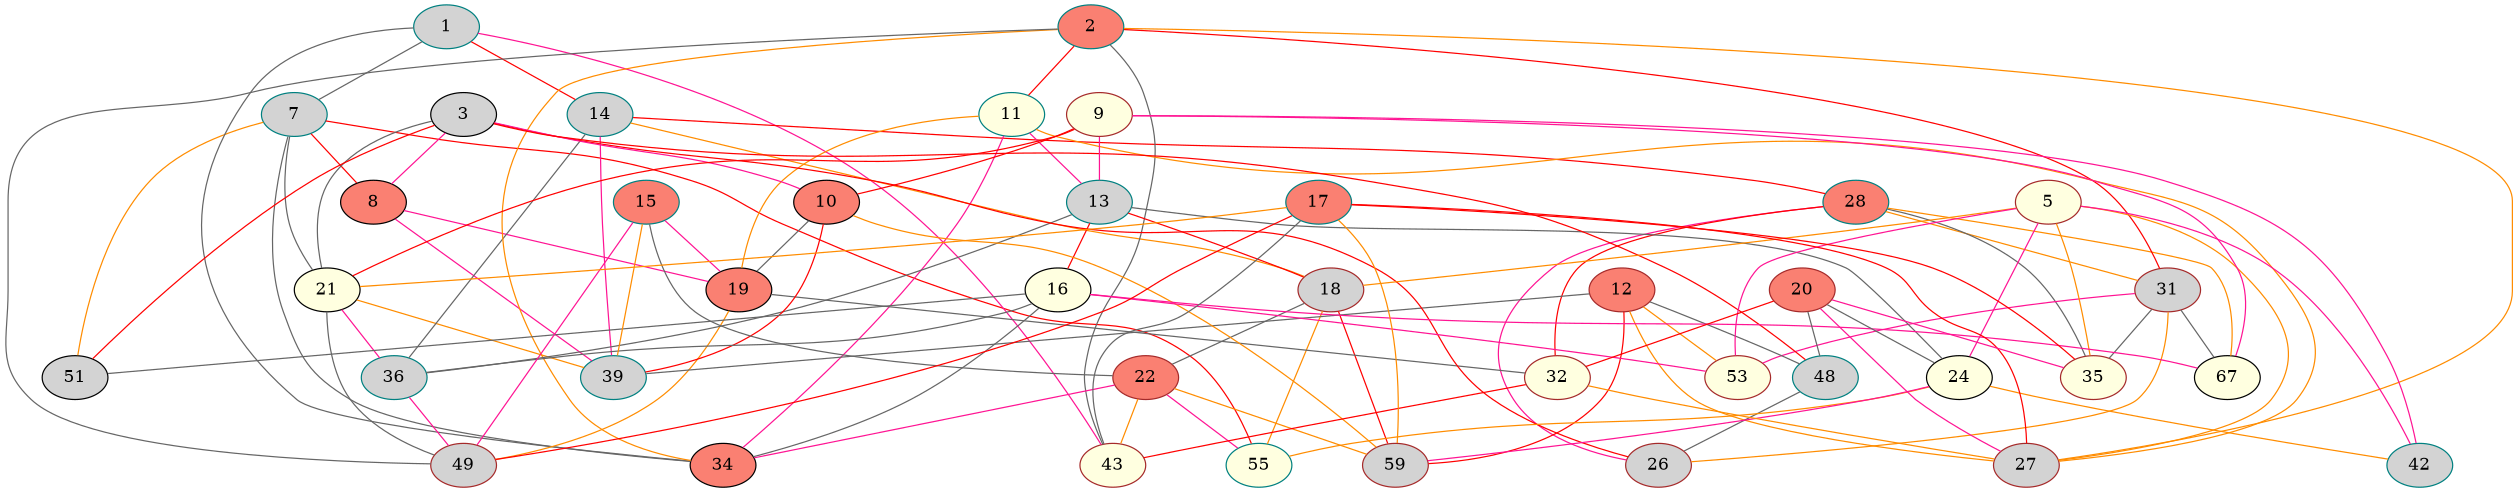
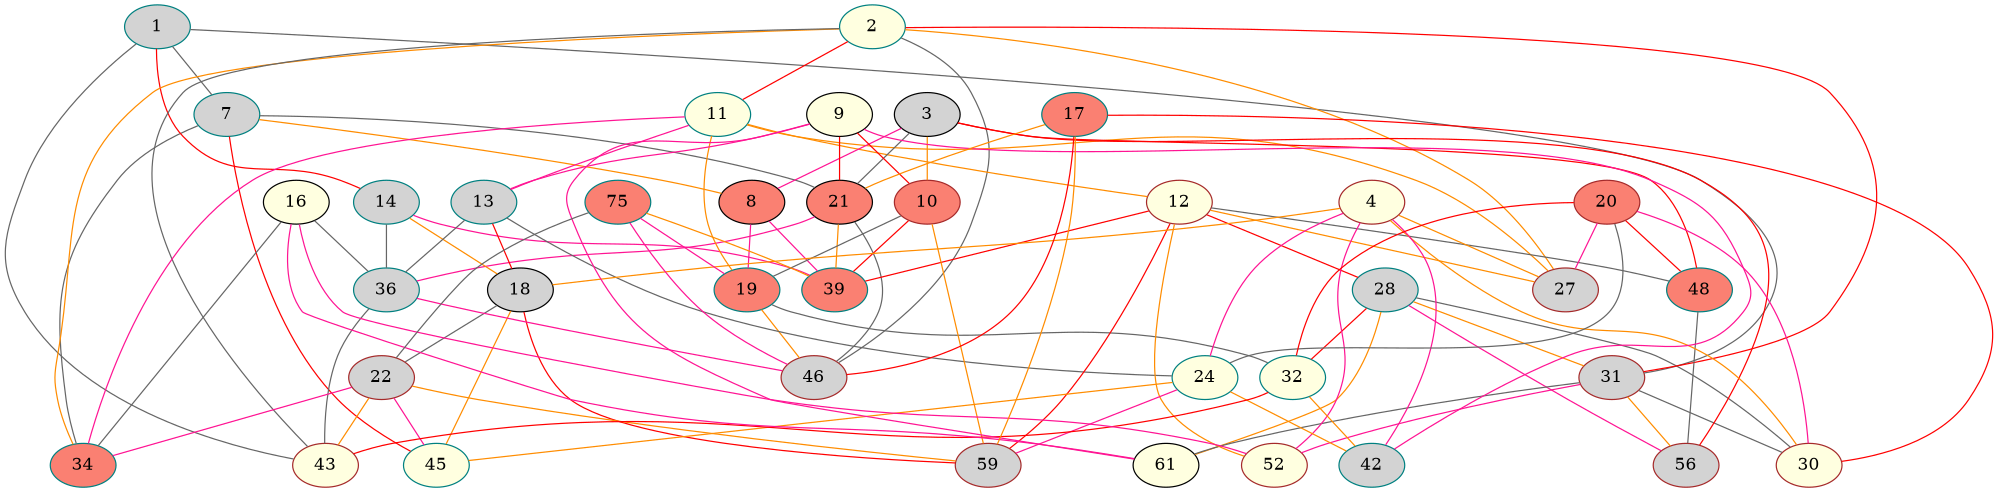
(1091, 27) -> (872, 27)
(1099, 114) -> (840, 114)
(808, 142) -> (24, 311)
(1230, 146) -> (1290, 249)
(648, 152) -> (927, 158)
(334, 158) -> (491, 152)
none -> (947, 165)
(646, 202) -> (618, 202)
(827, 202) -> (927, 202)
(1856, 202) -> (1385, 290)
(2048, 202) -> (1372, 202)
(1079, 246) -> none
(1855, 258) -> none
(327, 290) -> (840, 202)
(739, 290) -> (747, 290)
(1331, 290) -> (520, 290)
(1622, 290) -> (1179, 202)
(1168, 322) -> (333, 371)
(1814, 334) -> (1653, 246)
(1071, 338) -> (972, 255)
(252, 353) -> (1101, 89)
(75, 378) -> none
(613, 378) -> (835, 290)
(1146, 378) -> (382, 378)
(1557, 378) -> (1293, 378)
(1738, 378) -> (1274, 465)
(1825, 378) -> (1700, 290)
(1959, 378) -> (1205, 378)
(2093, 378) -> (1809, 465)
(2227, 378) -> (1166, 465)
(1689, 406) -> (1339, 429)
(464, 465) -> (814, 378)
(723, 465) -> (83, 465)
(1259, 465) -> (436, 465)
(1659, 465) -> (1686, 465)
